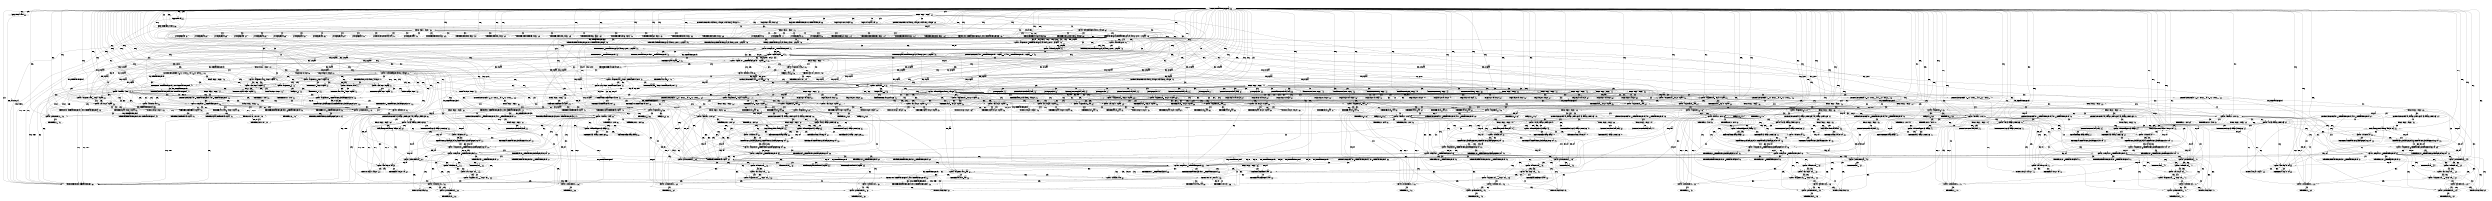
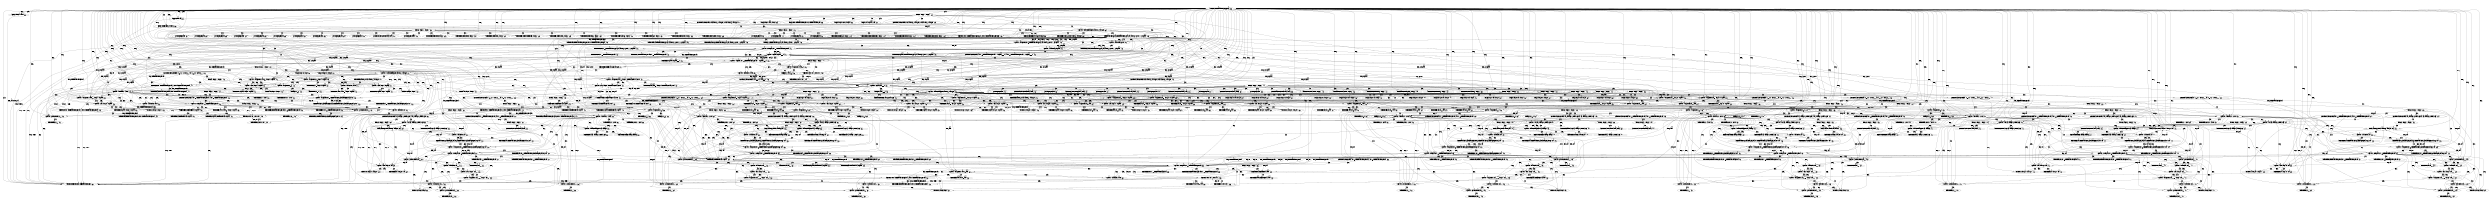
(1844, 43) -> (2308, 35)
(663, 80) -> none
